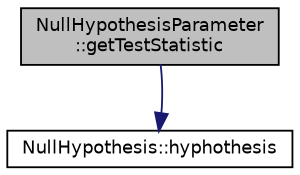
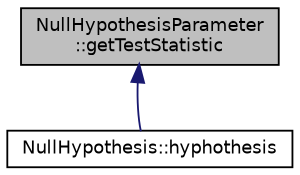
(162, 89) -> (138, 107)
